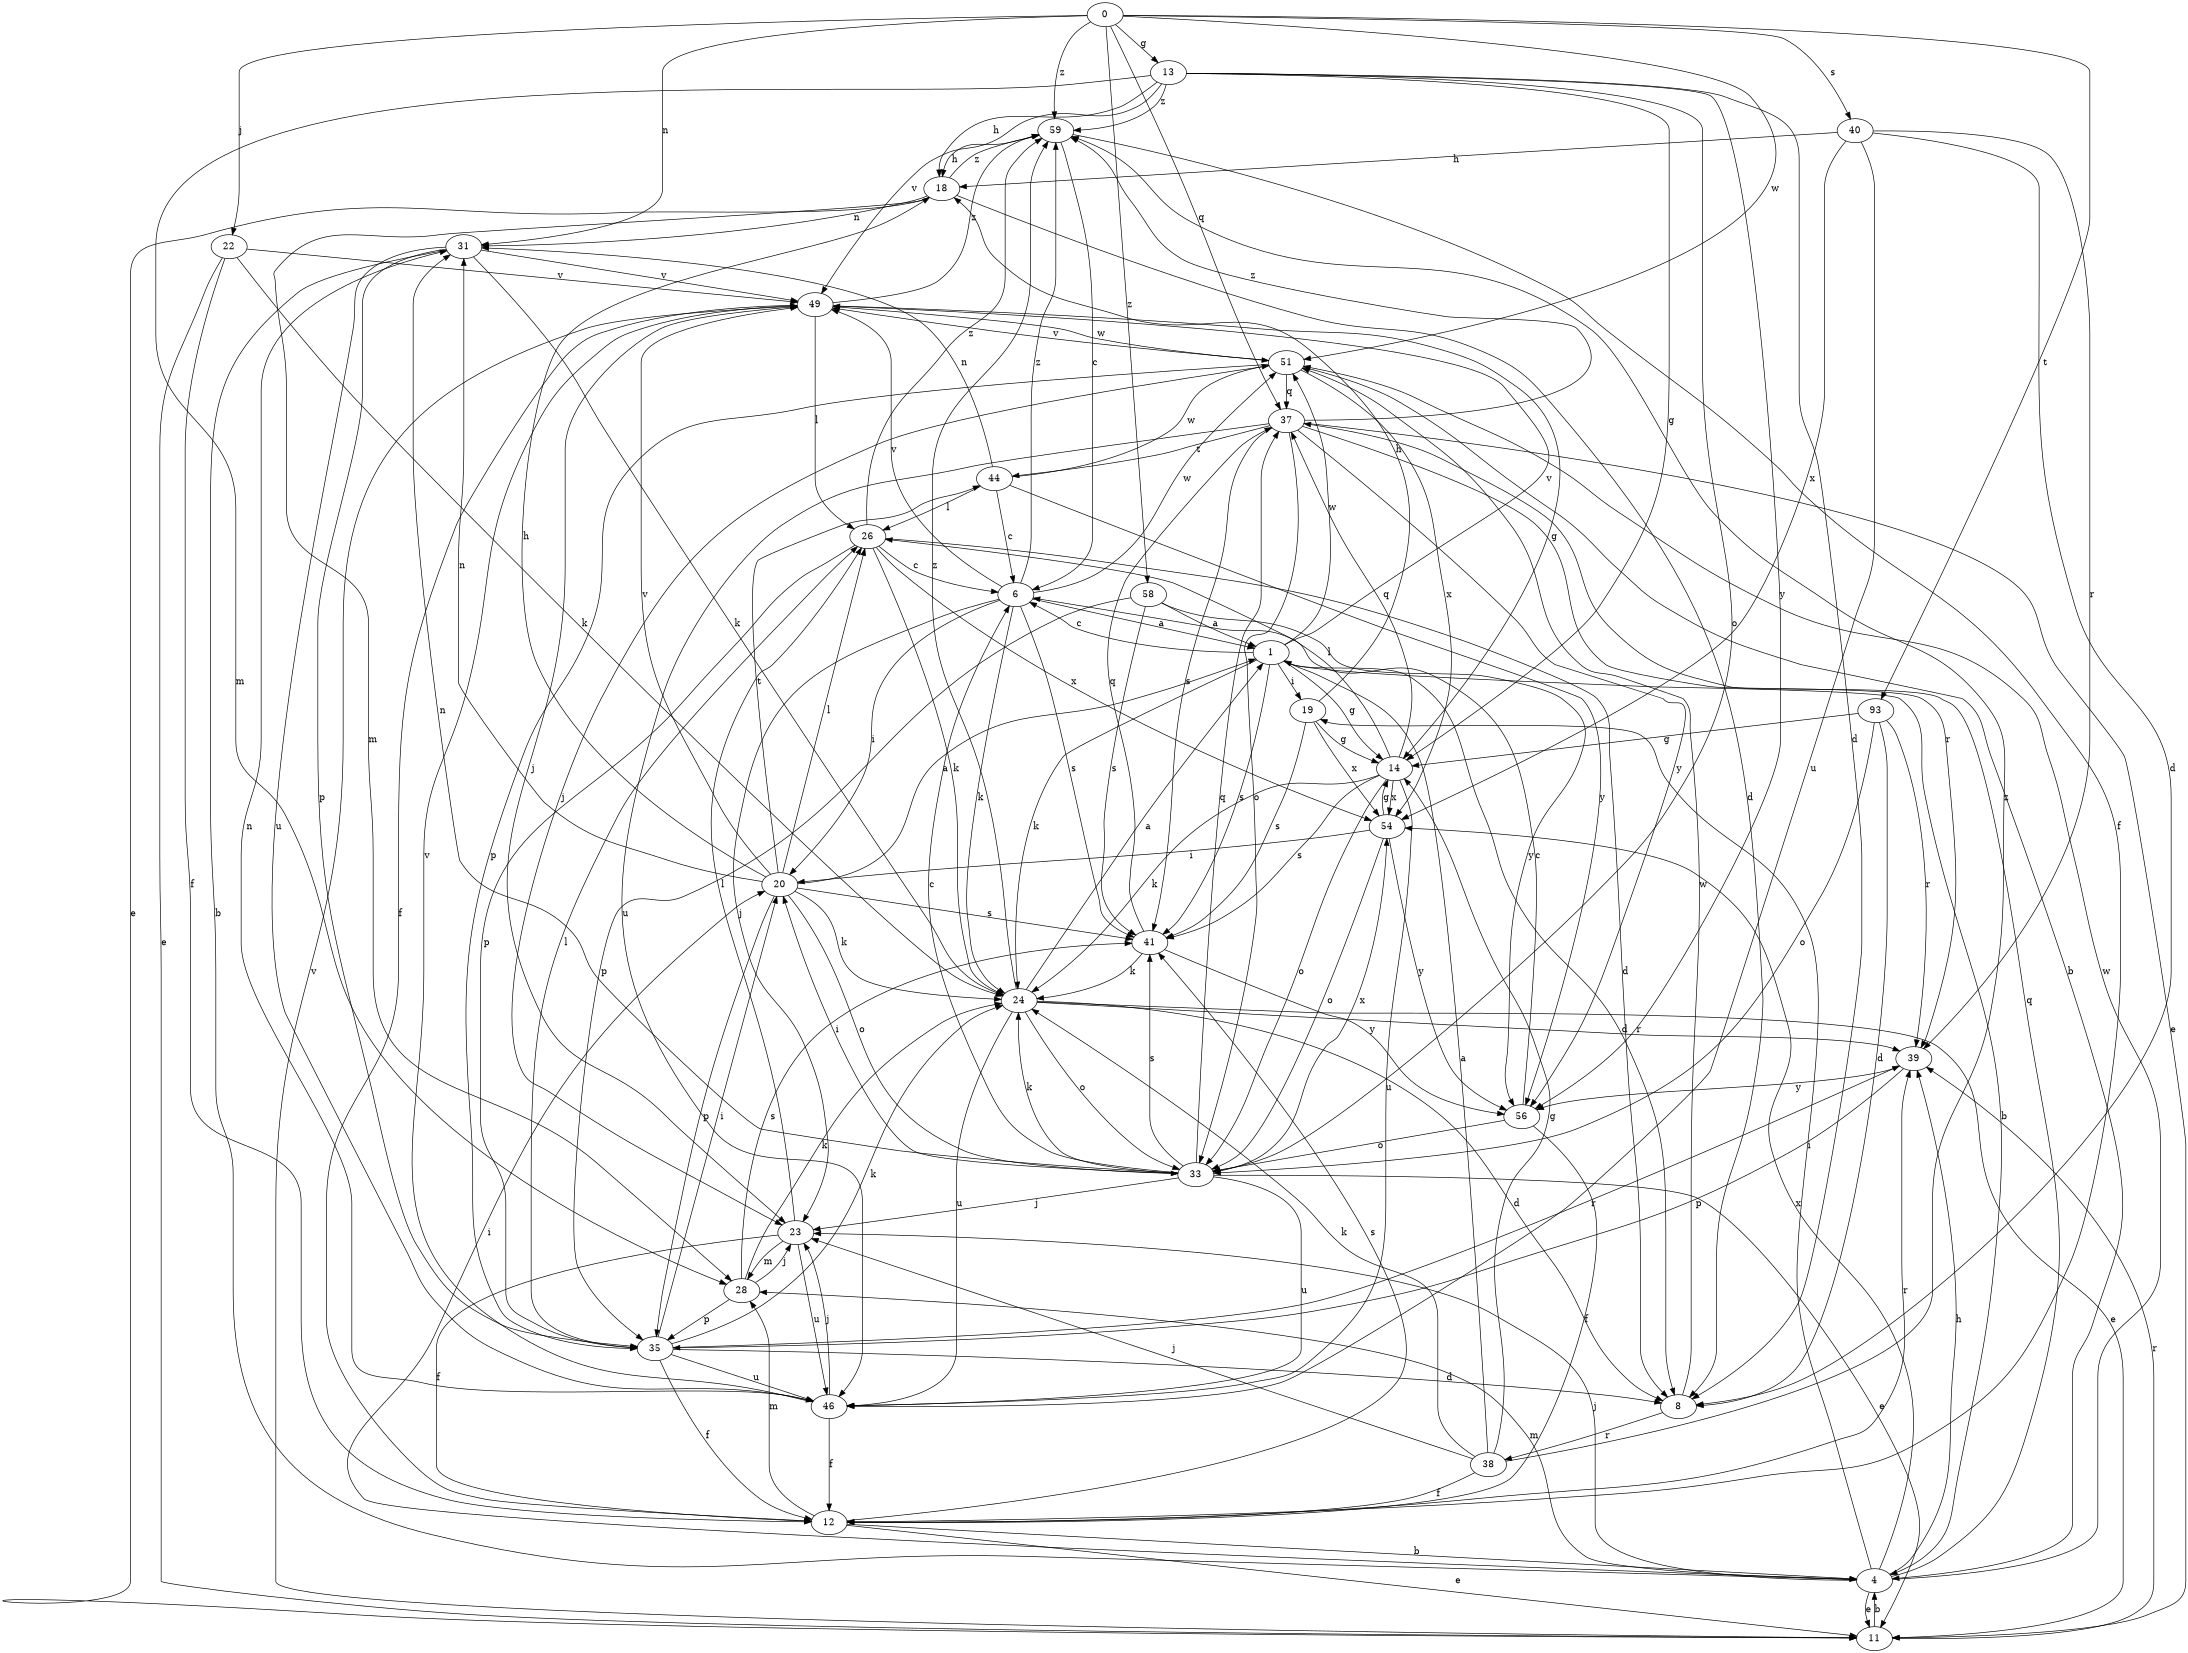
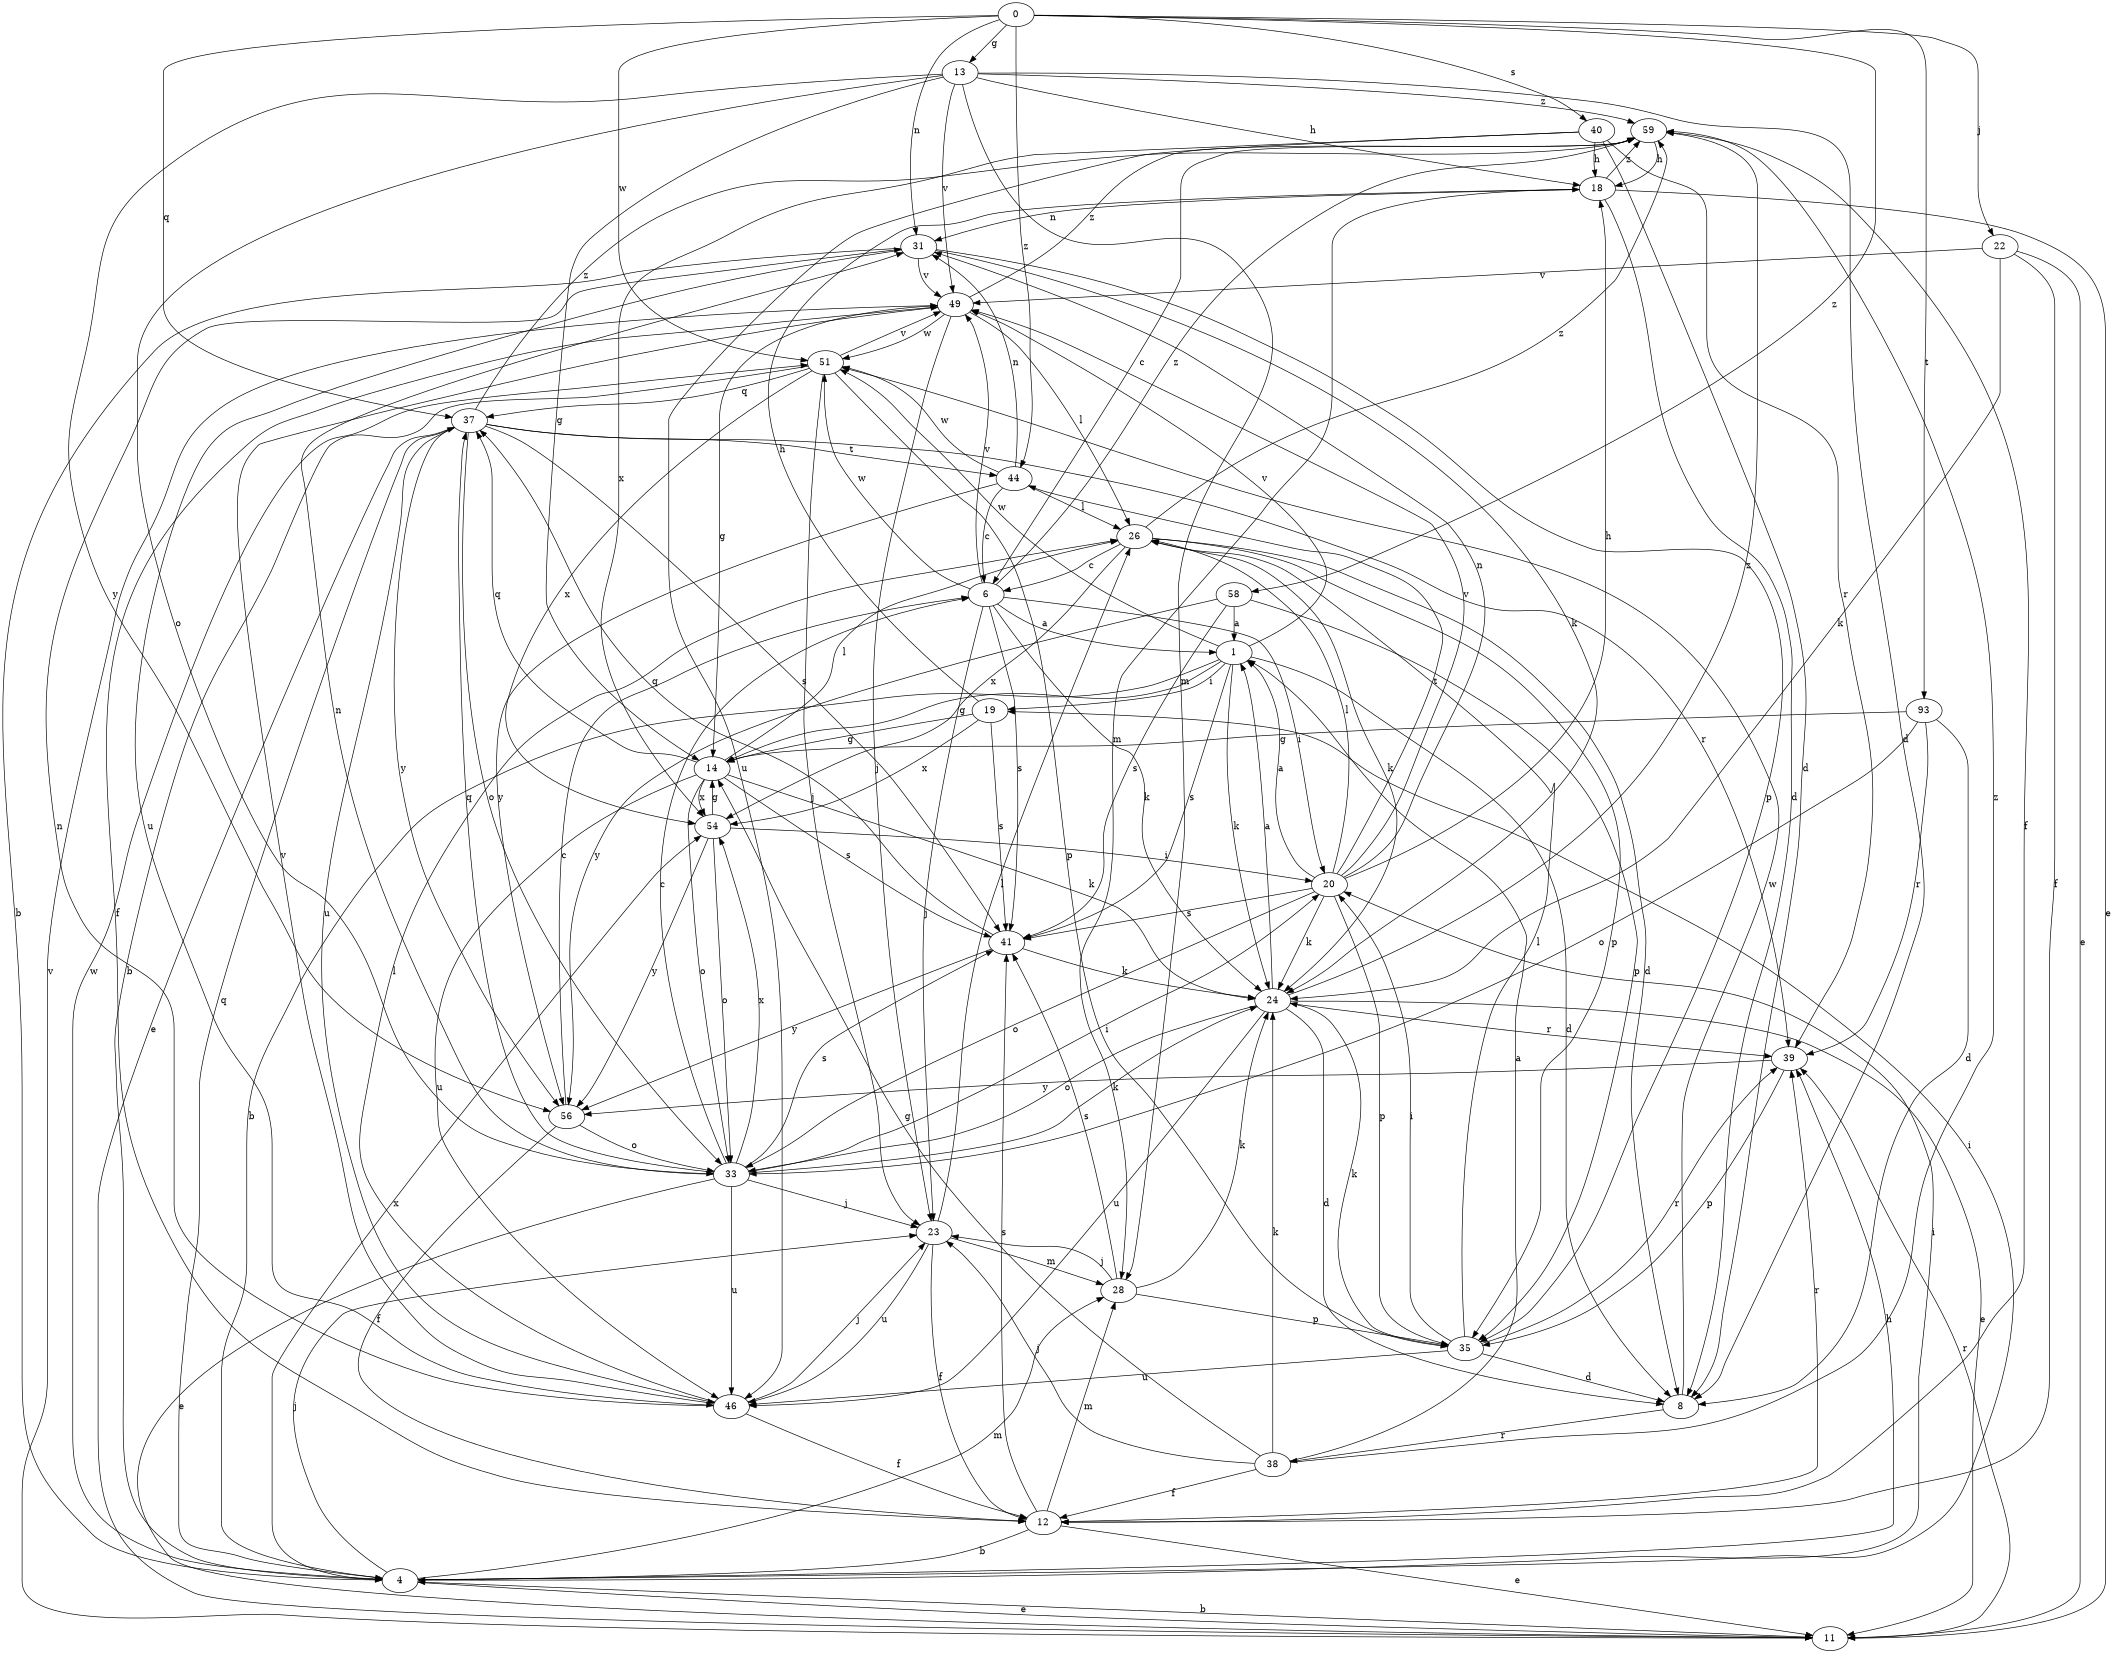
(1060, 61) -> (1022, 245)
(1141, 644) -> none
none -> (444, 853)
(717, 1455) -> none
